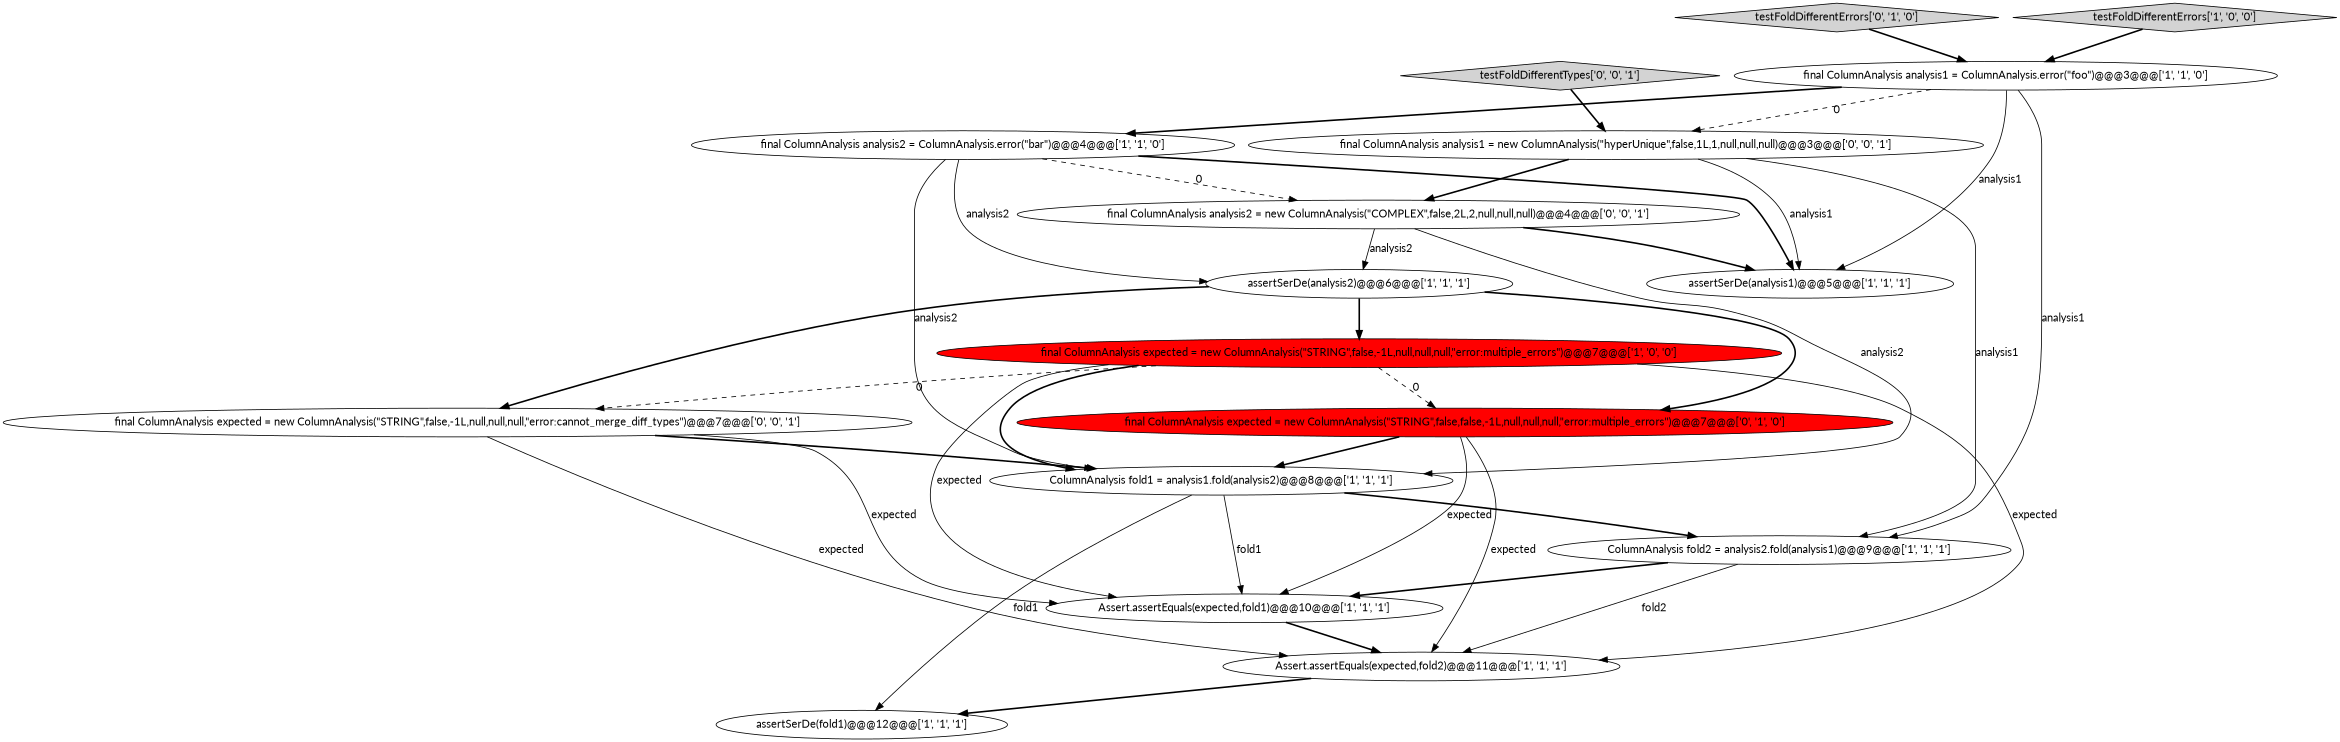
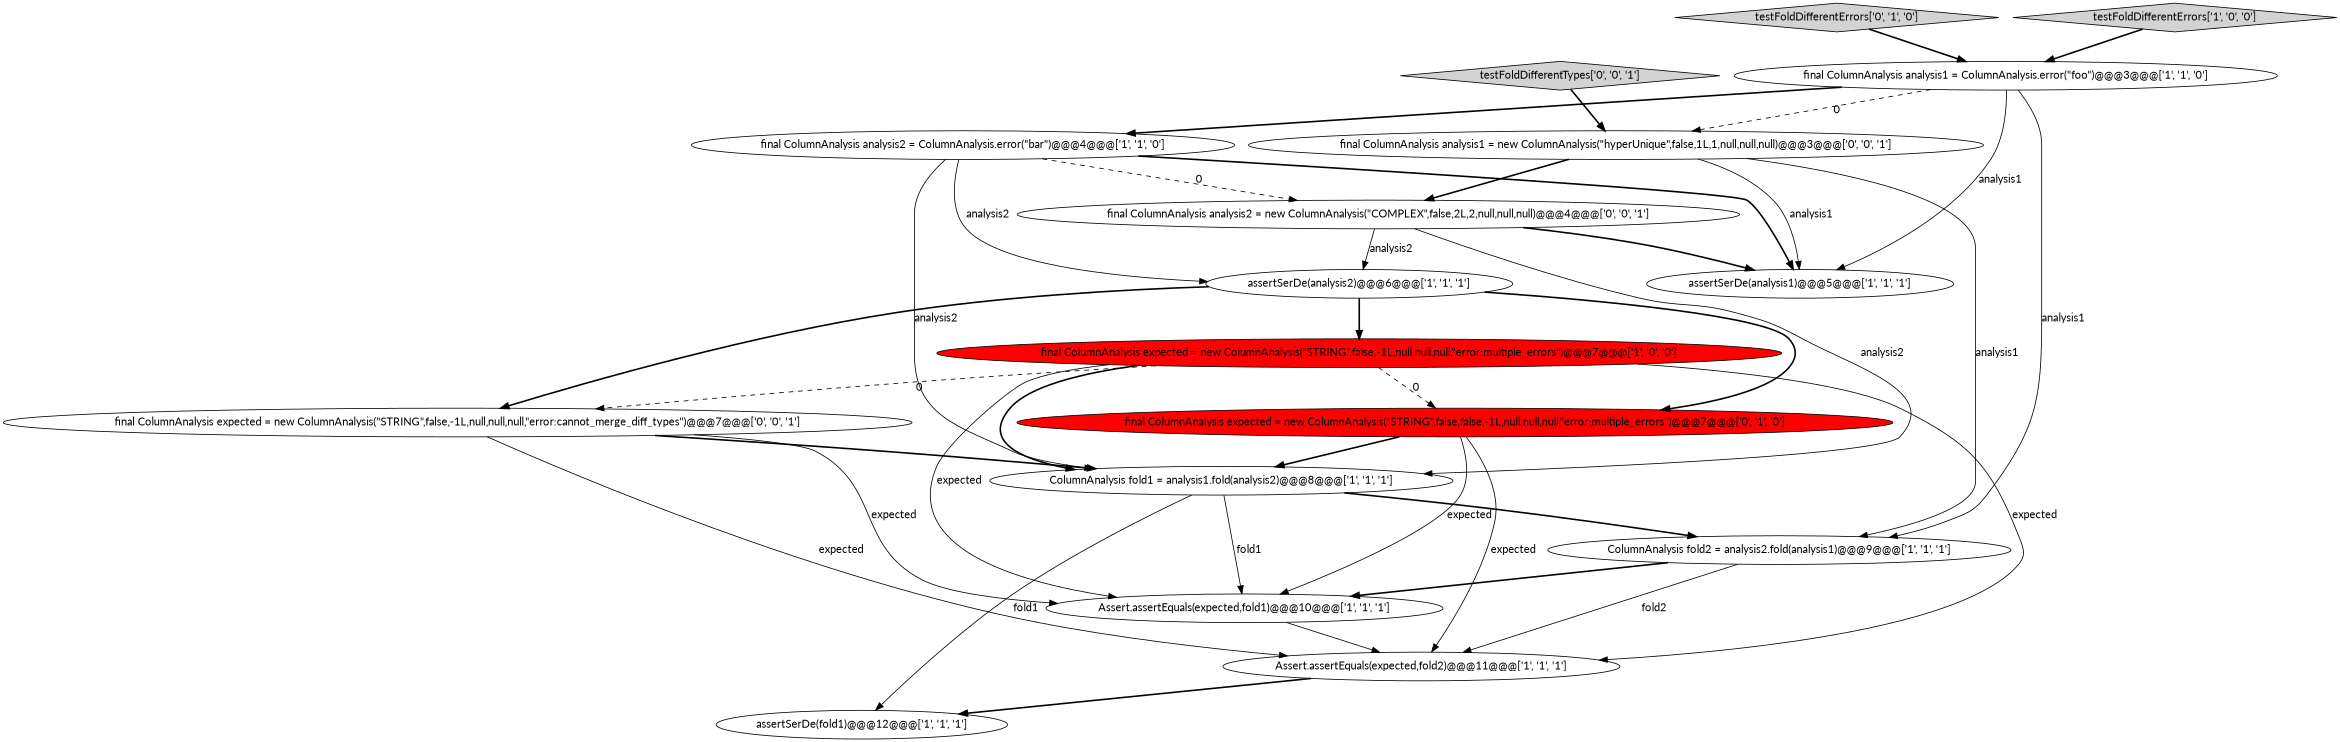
(1329, 636) -> (1329, 636)
